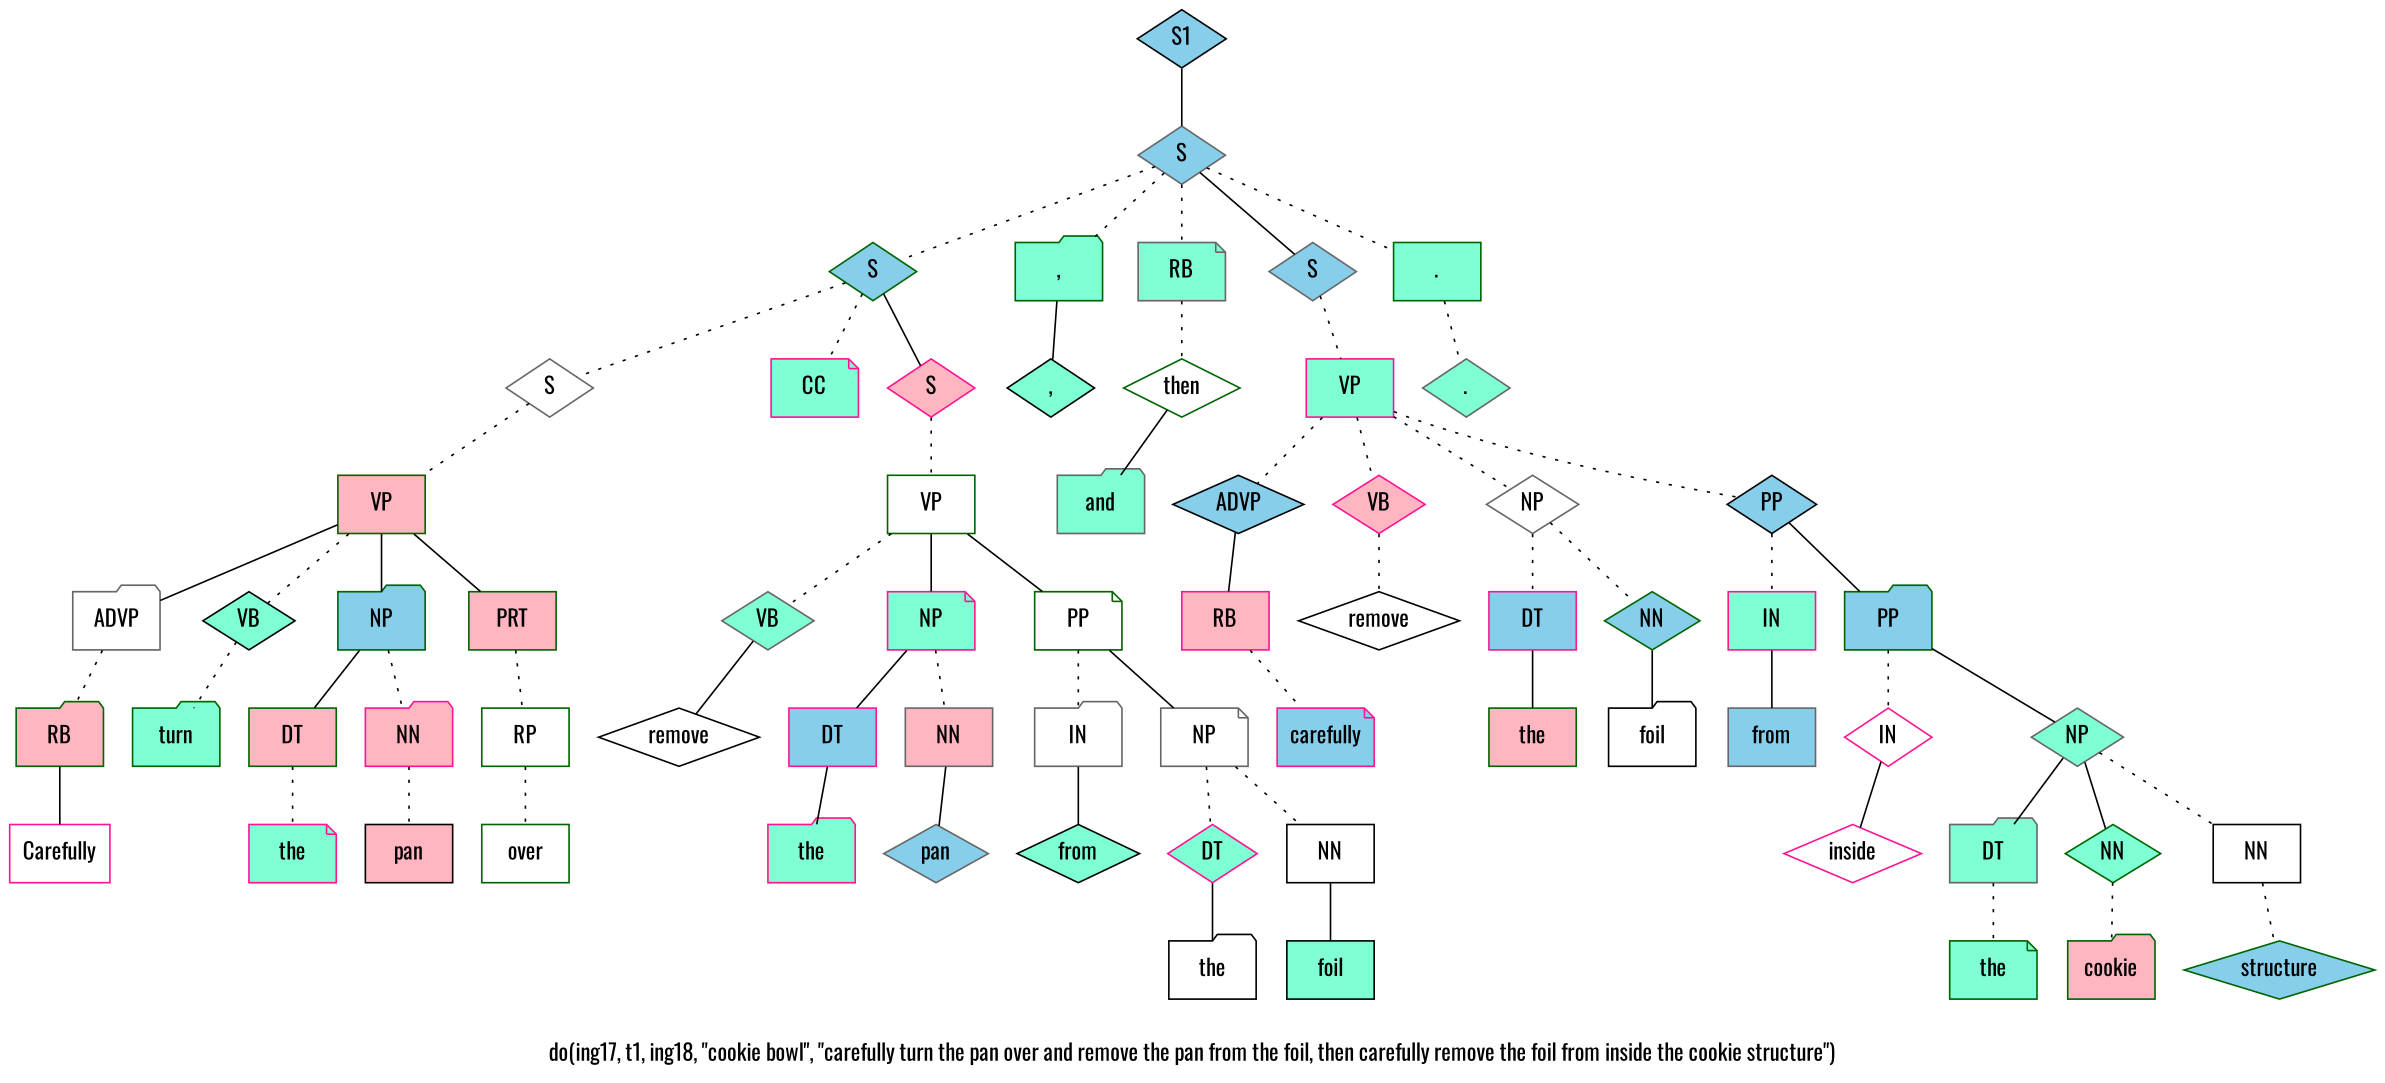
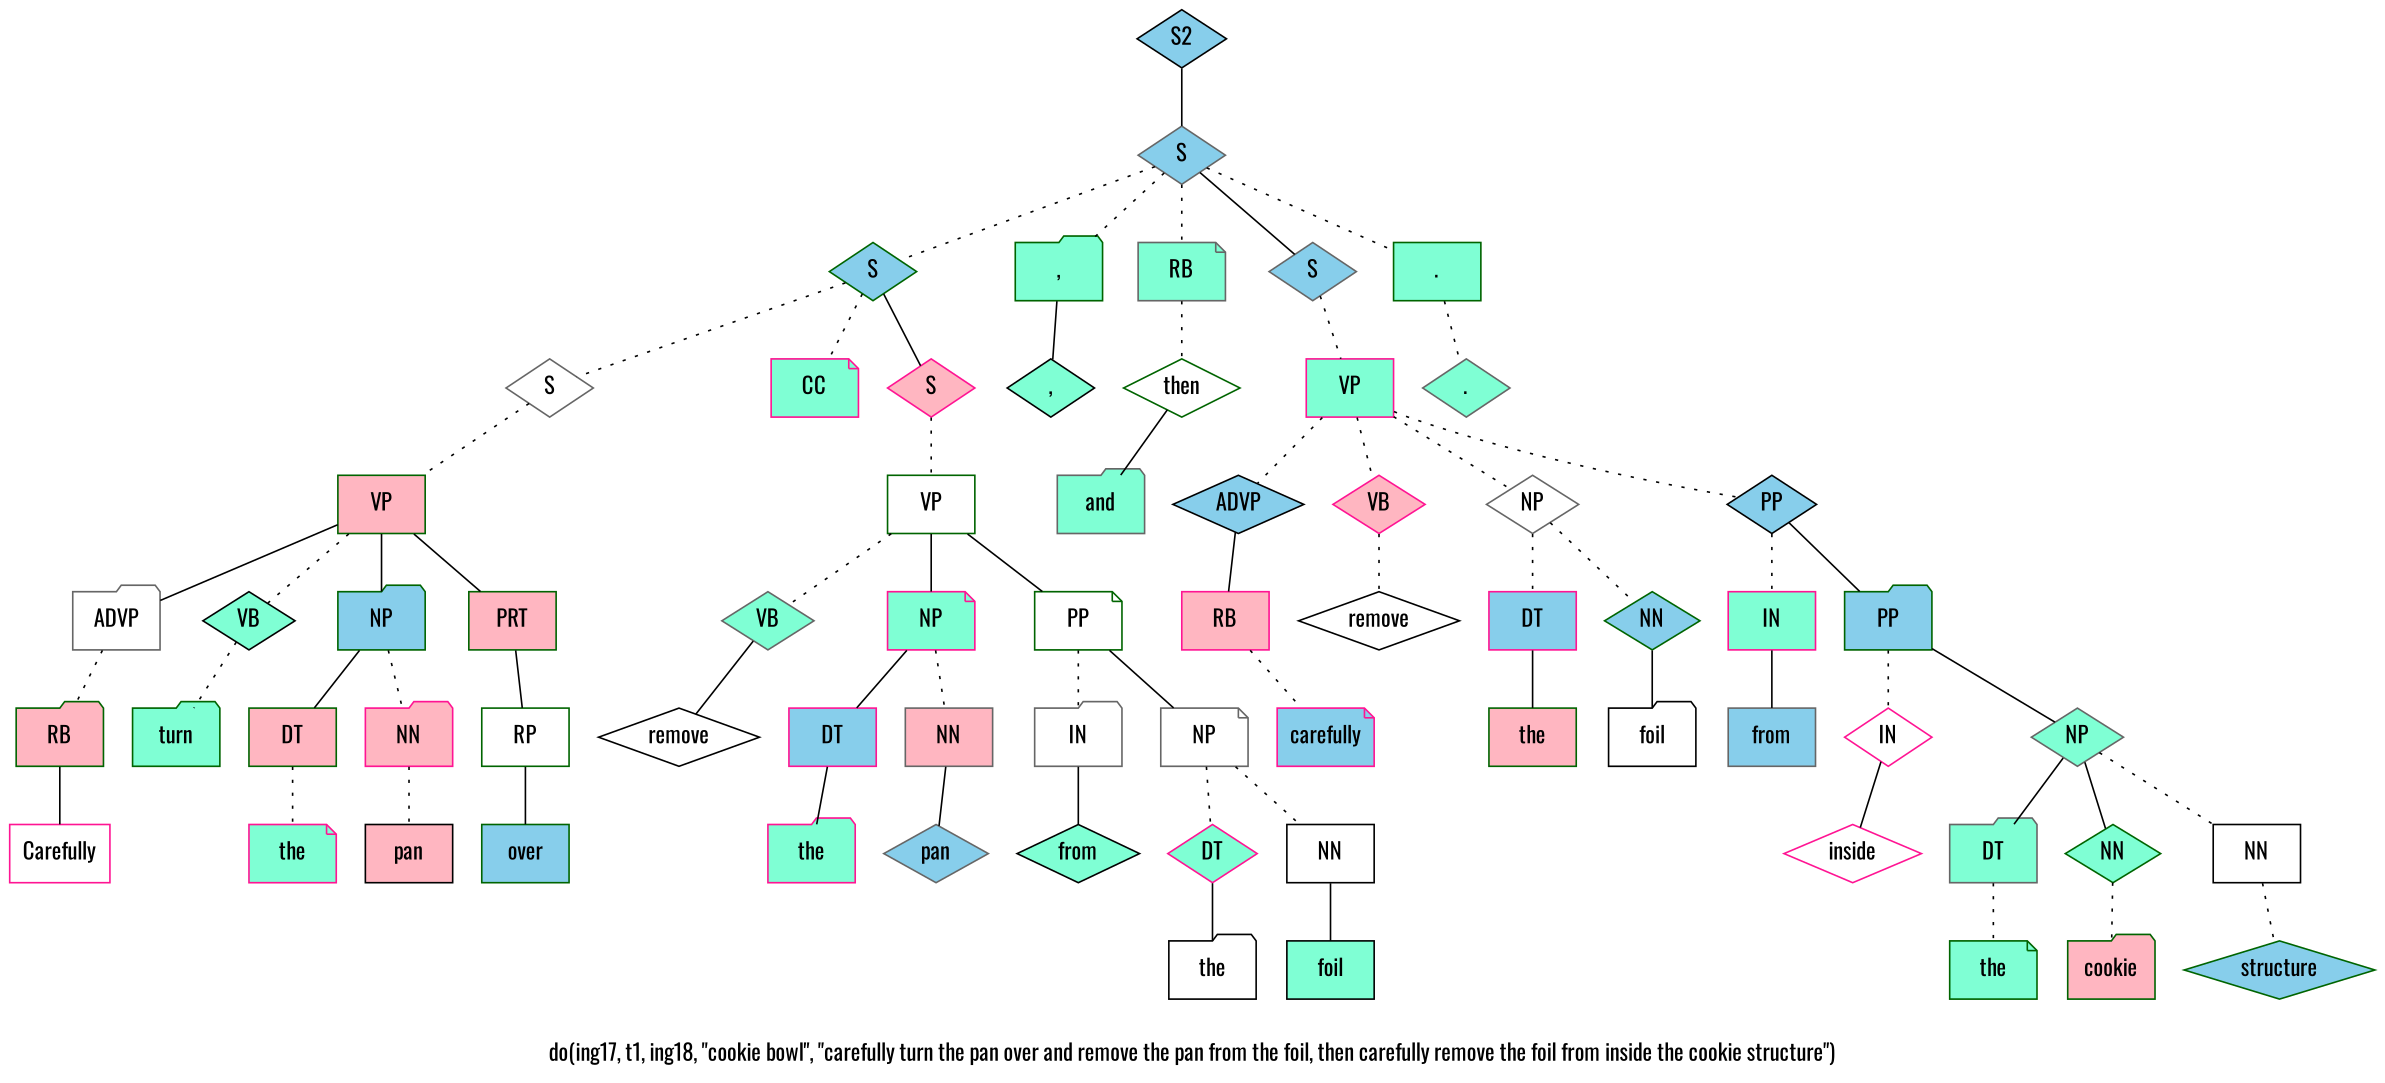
(1182, 39) -> (1182, 39)
(519, 679) -> (519, 679)
(525, 796) -> (525, 796)
(525, 854) -> (525, 854)
